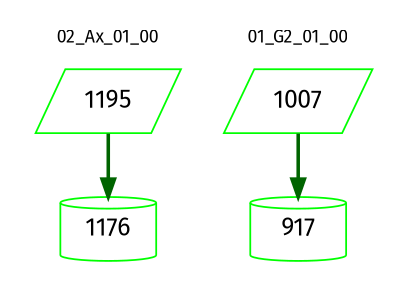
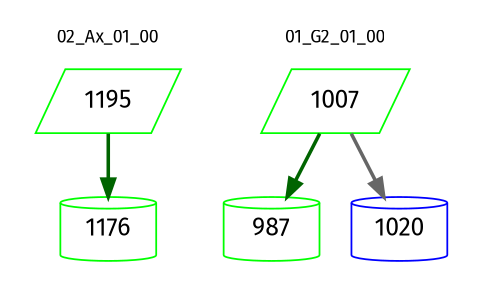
(298, 229) -> (272, 229)
none -> (399, 229)
